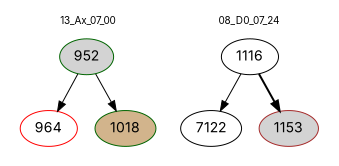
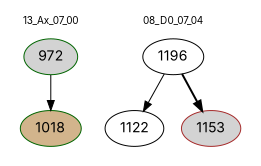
(249, 21) -> (173, 21)
(87, 57) -> (51, 57)
(250, 57) -> (173, 57)
(49, 128) -> none
(211, 128) -> (134, 128)
